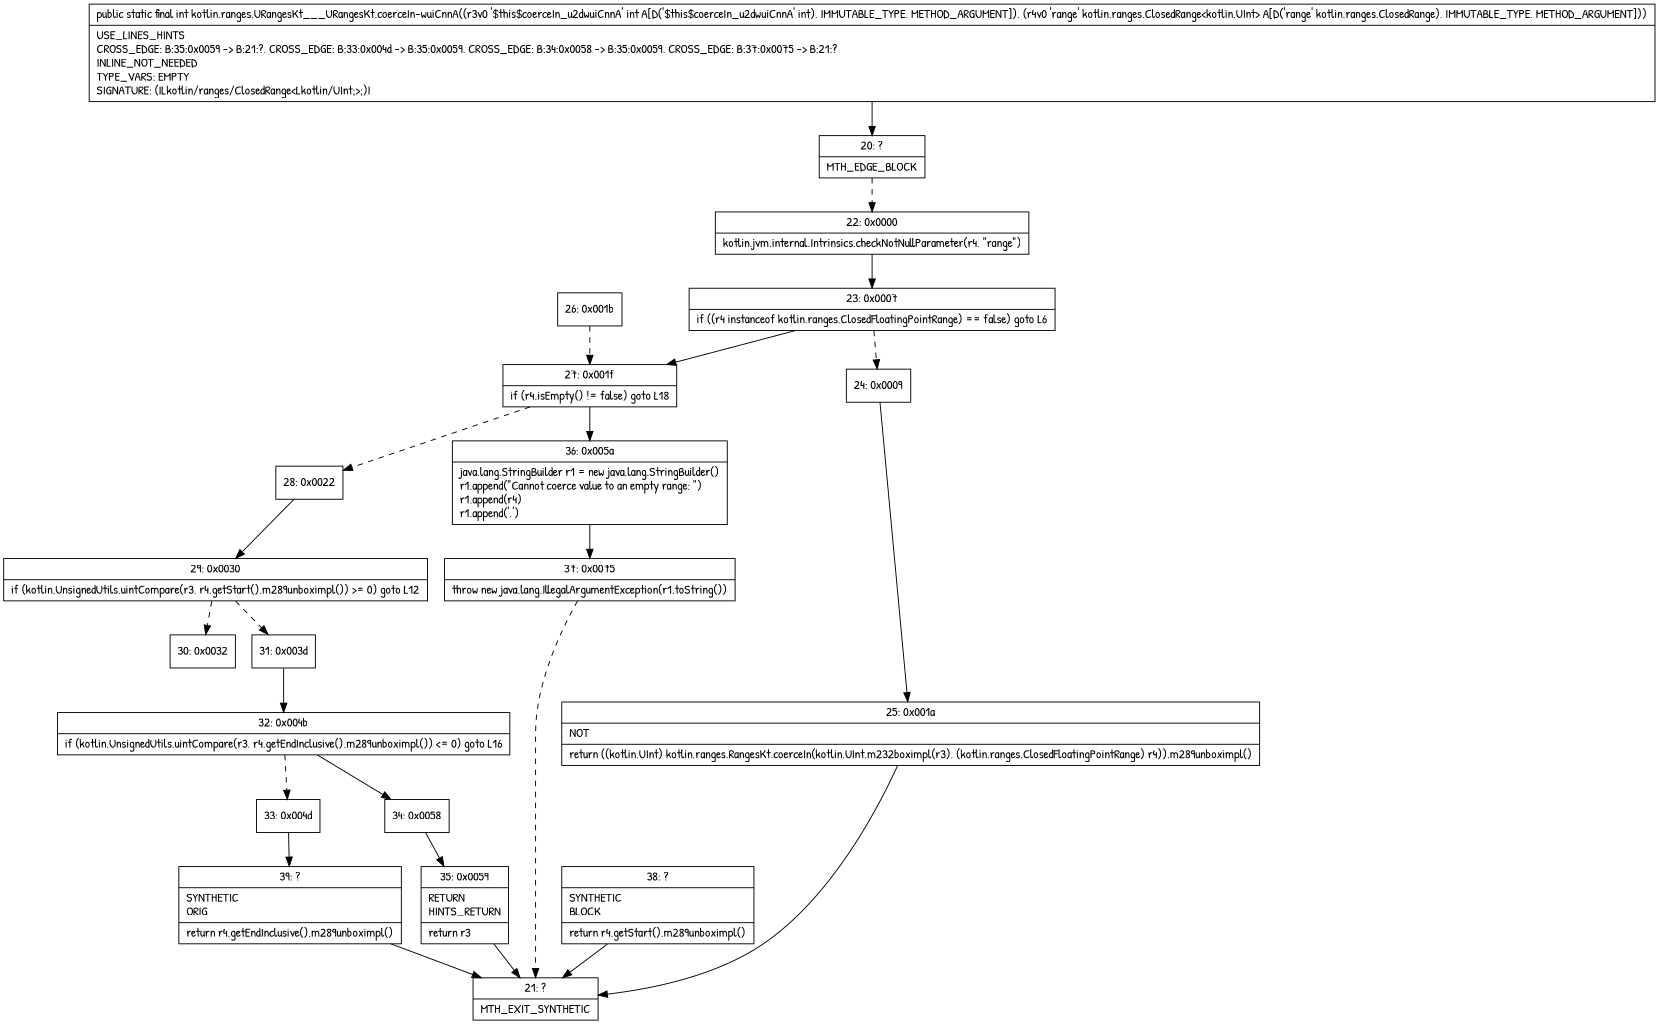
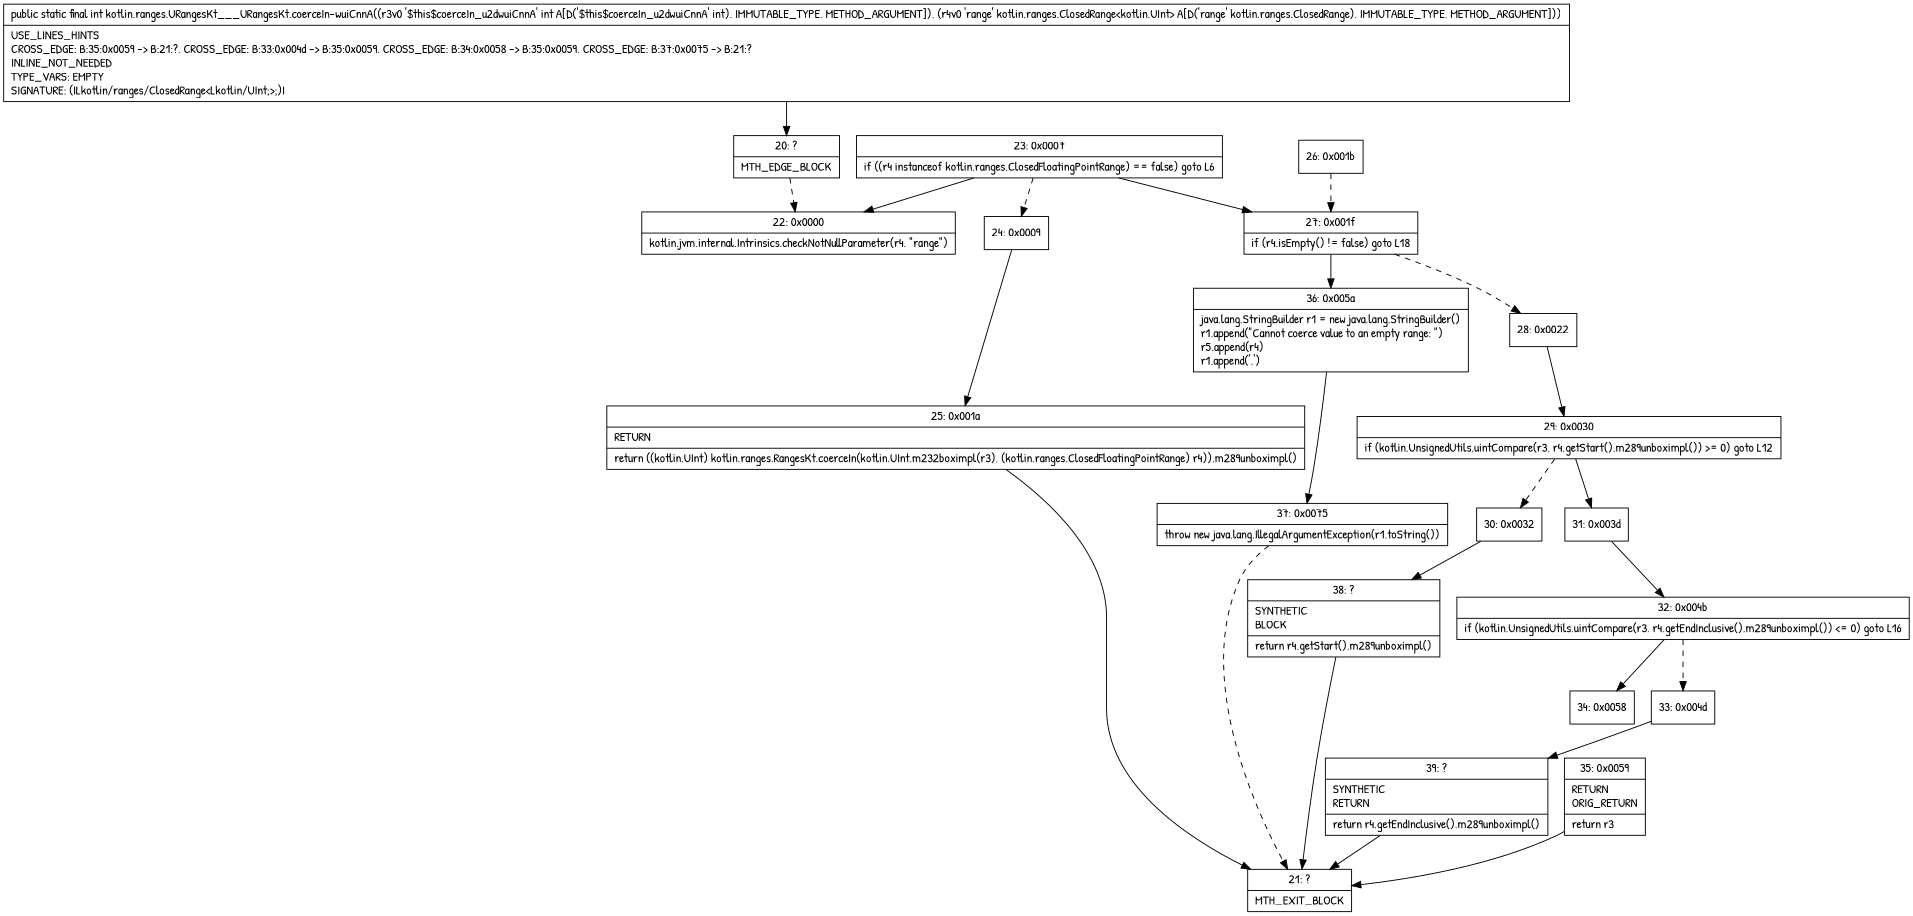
(872, 267) -> (923, 194)
(491, 500) -> (1233, 347)
none -> (1450, 558)
(249, 615) -> (1582, 479)
(579, 733) -> (633, 437)
(433, 845) -> none
(197, 912) -> (1351, 803)
(465, 912) -> (1605, 803)
(536, 1009) -> (1300, 901)
